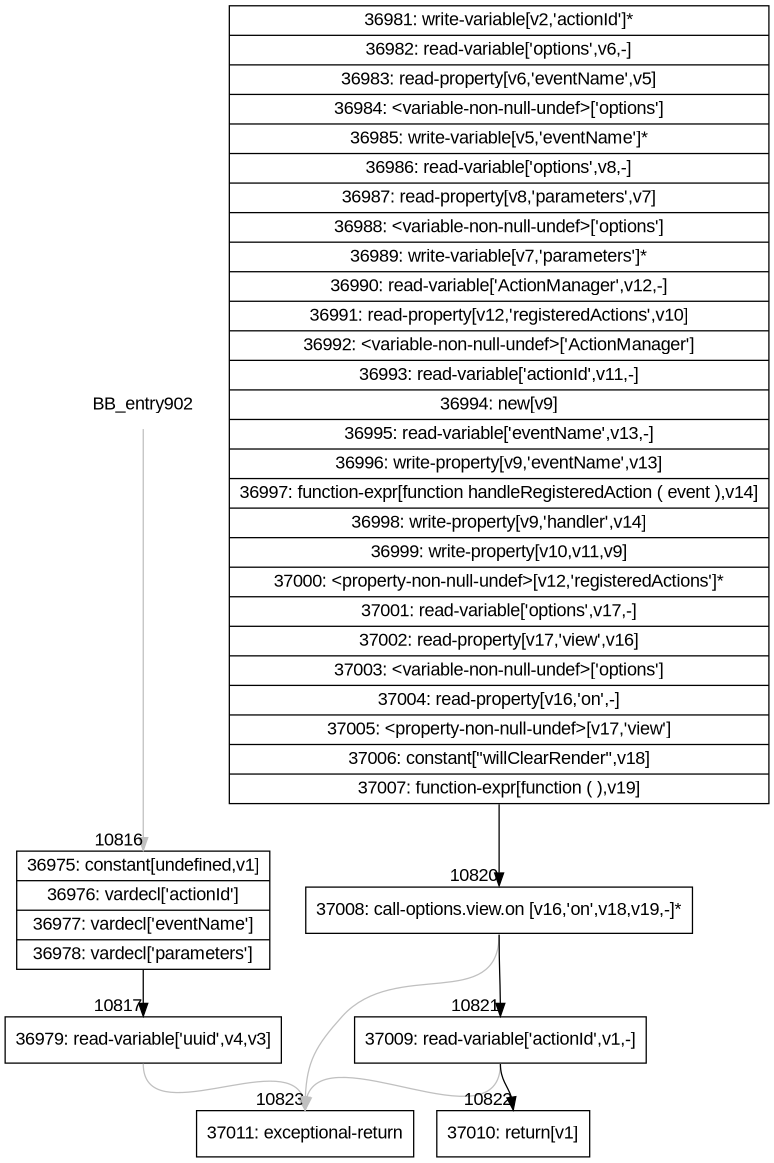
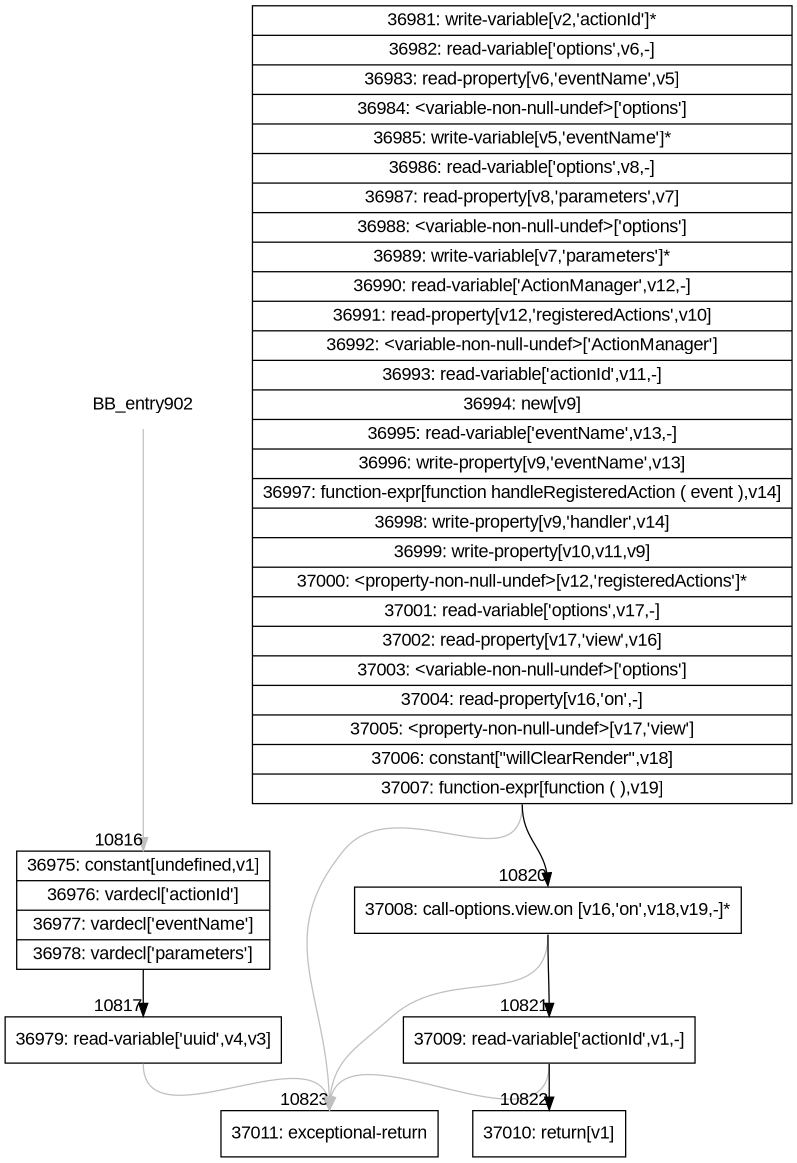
none -> (329, 872)
